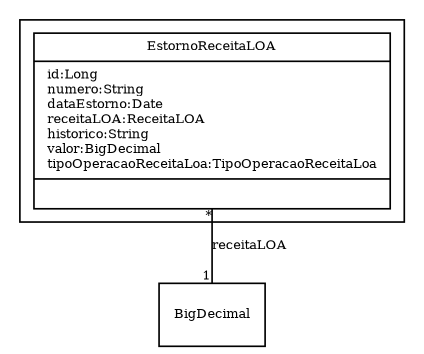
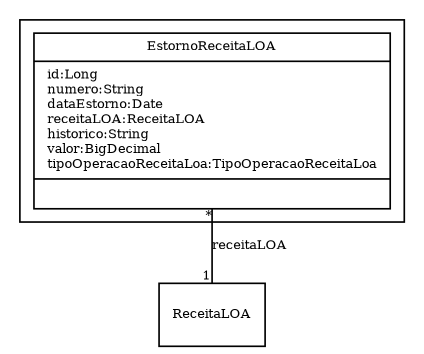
(212, 315) -> (212, 315)
